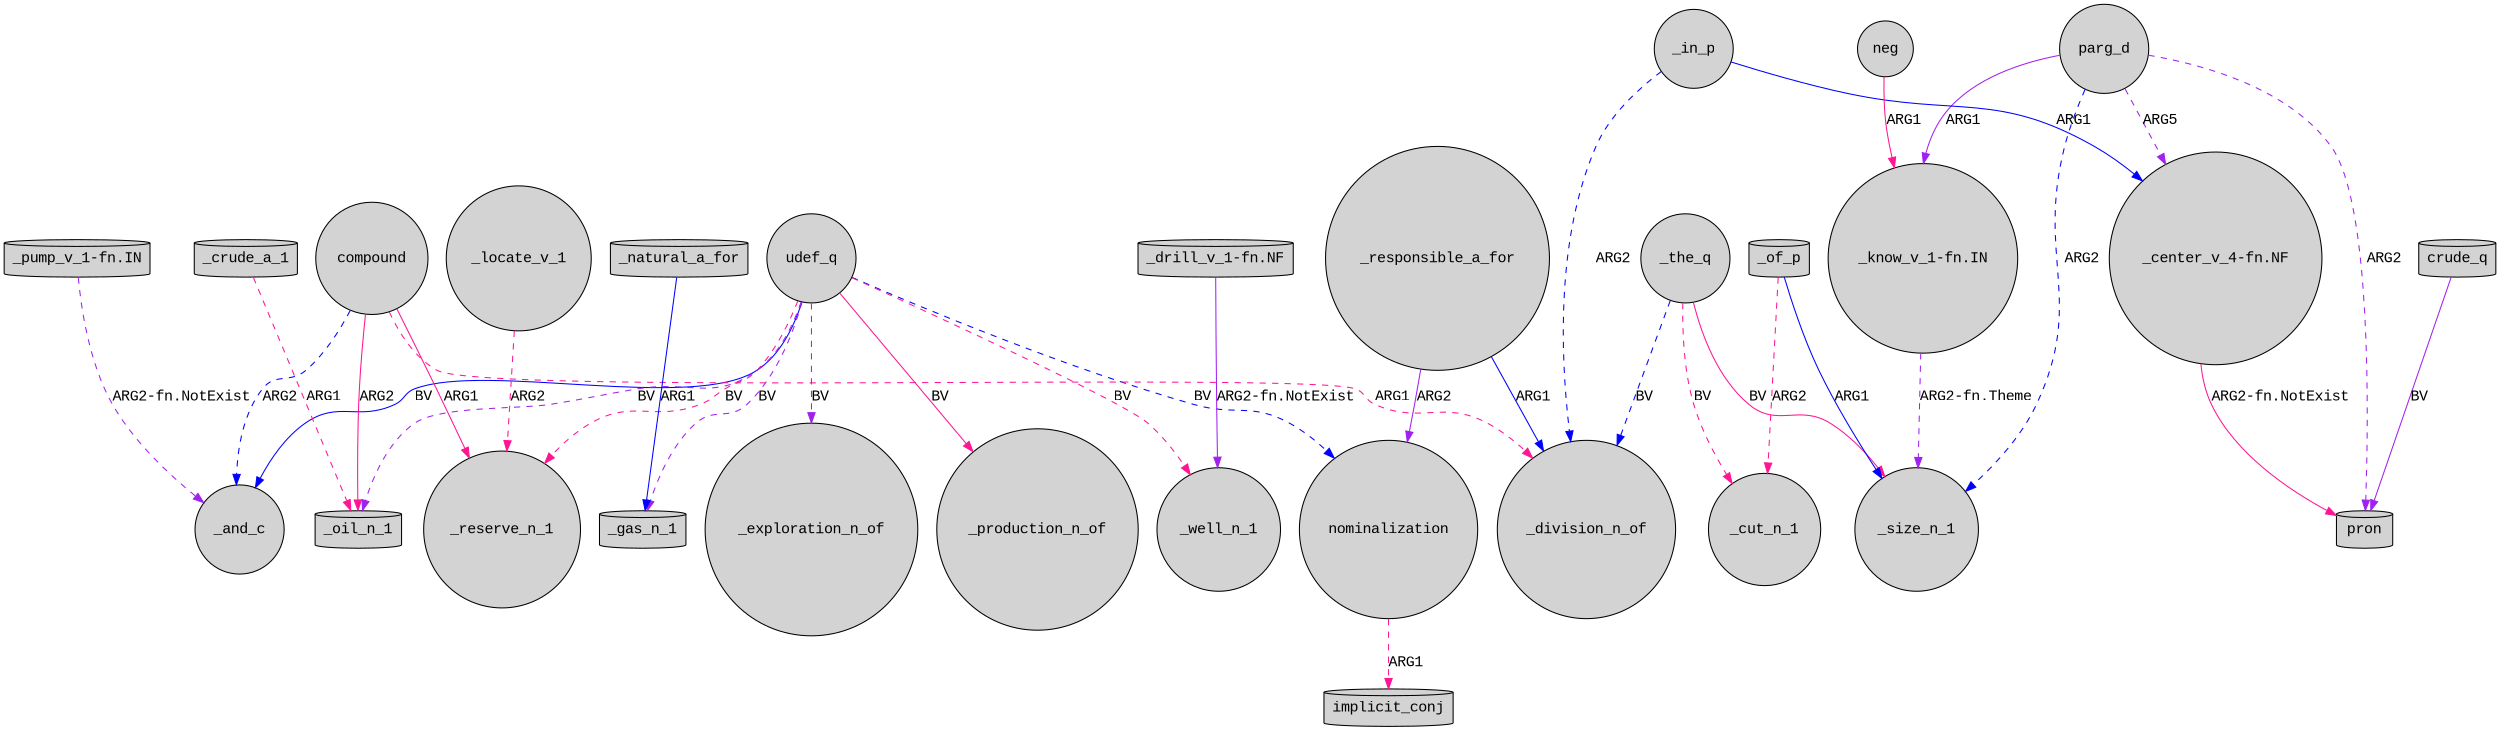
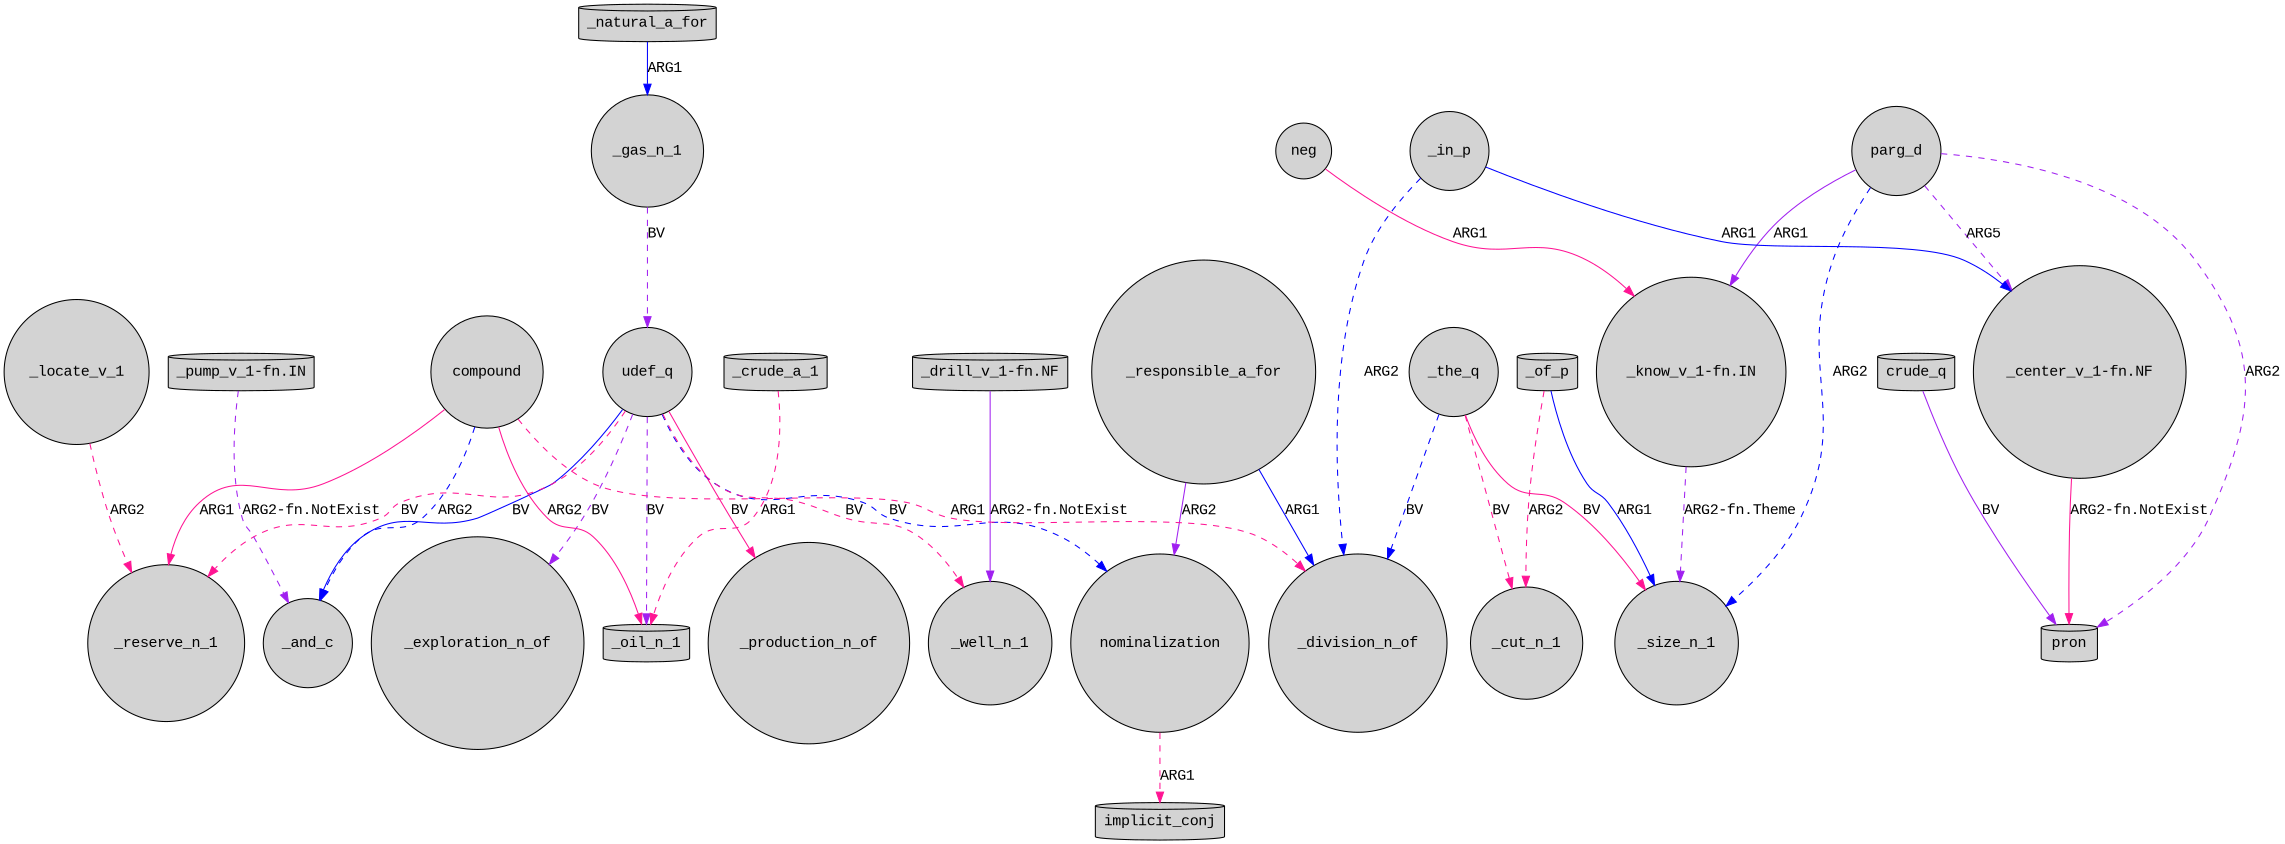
(2216, 258) -> (2080, 372)
(735, 412) -> (647, 262)
(643, 530) -> (647, 151)
